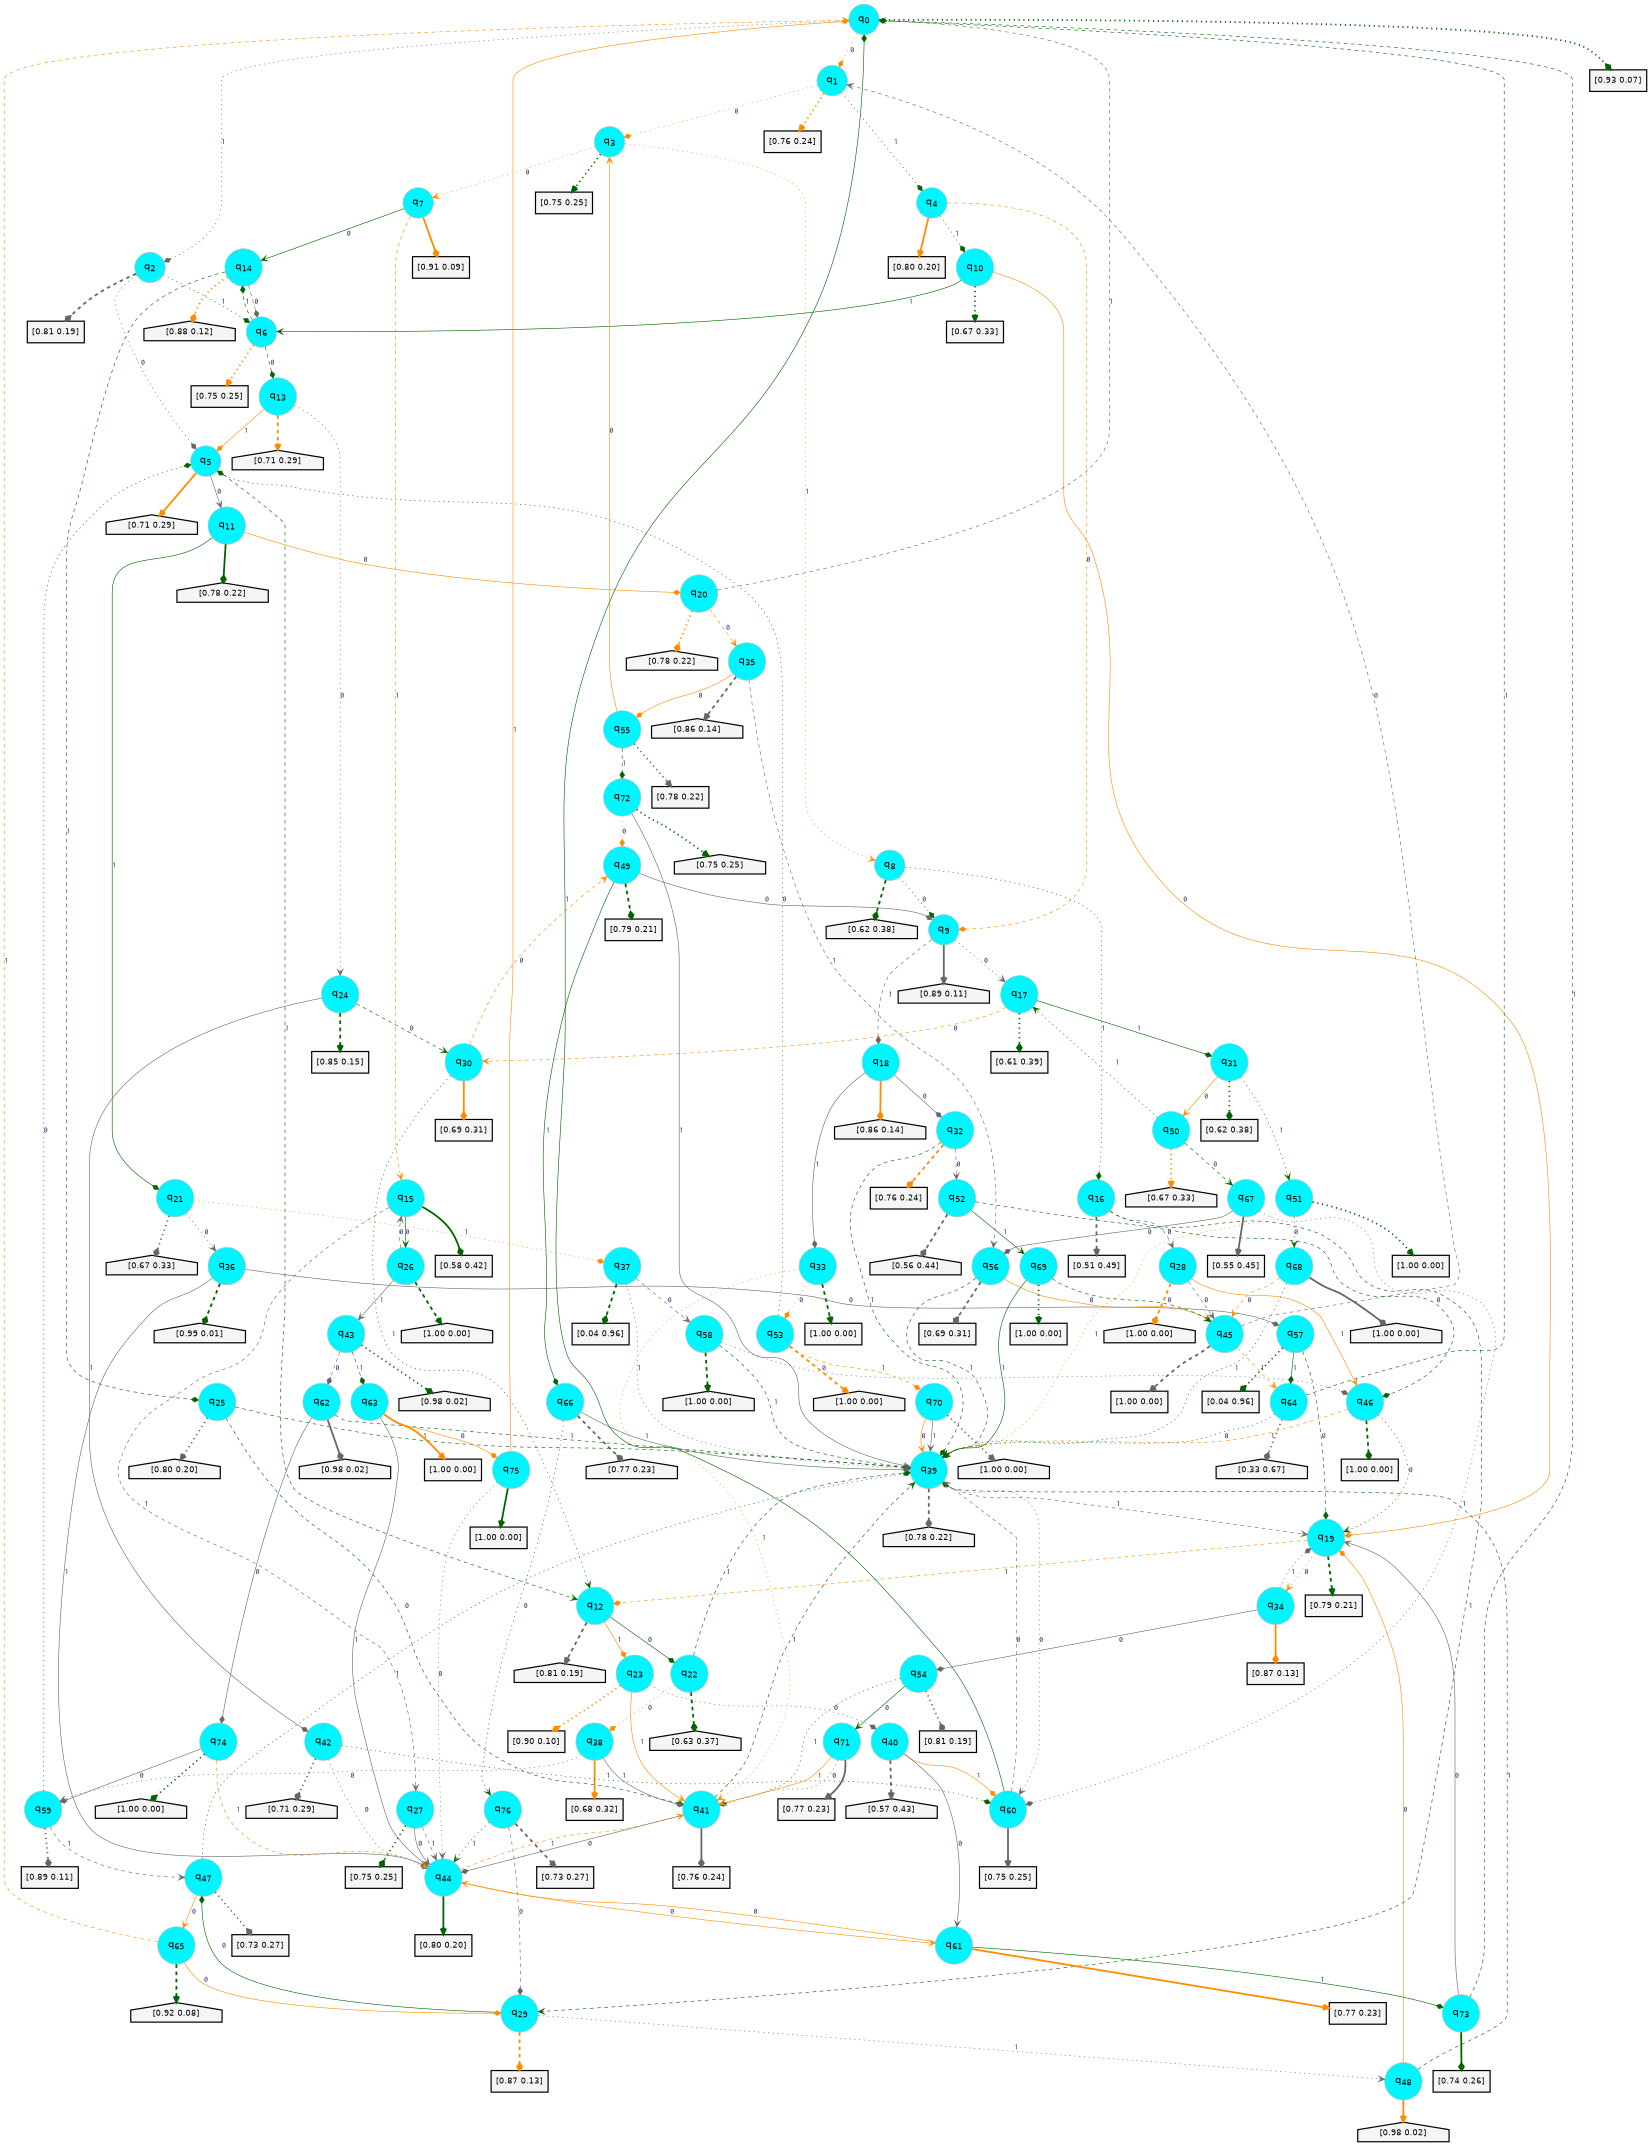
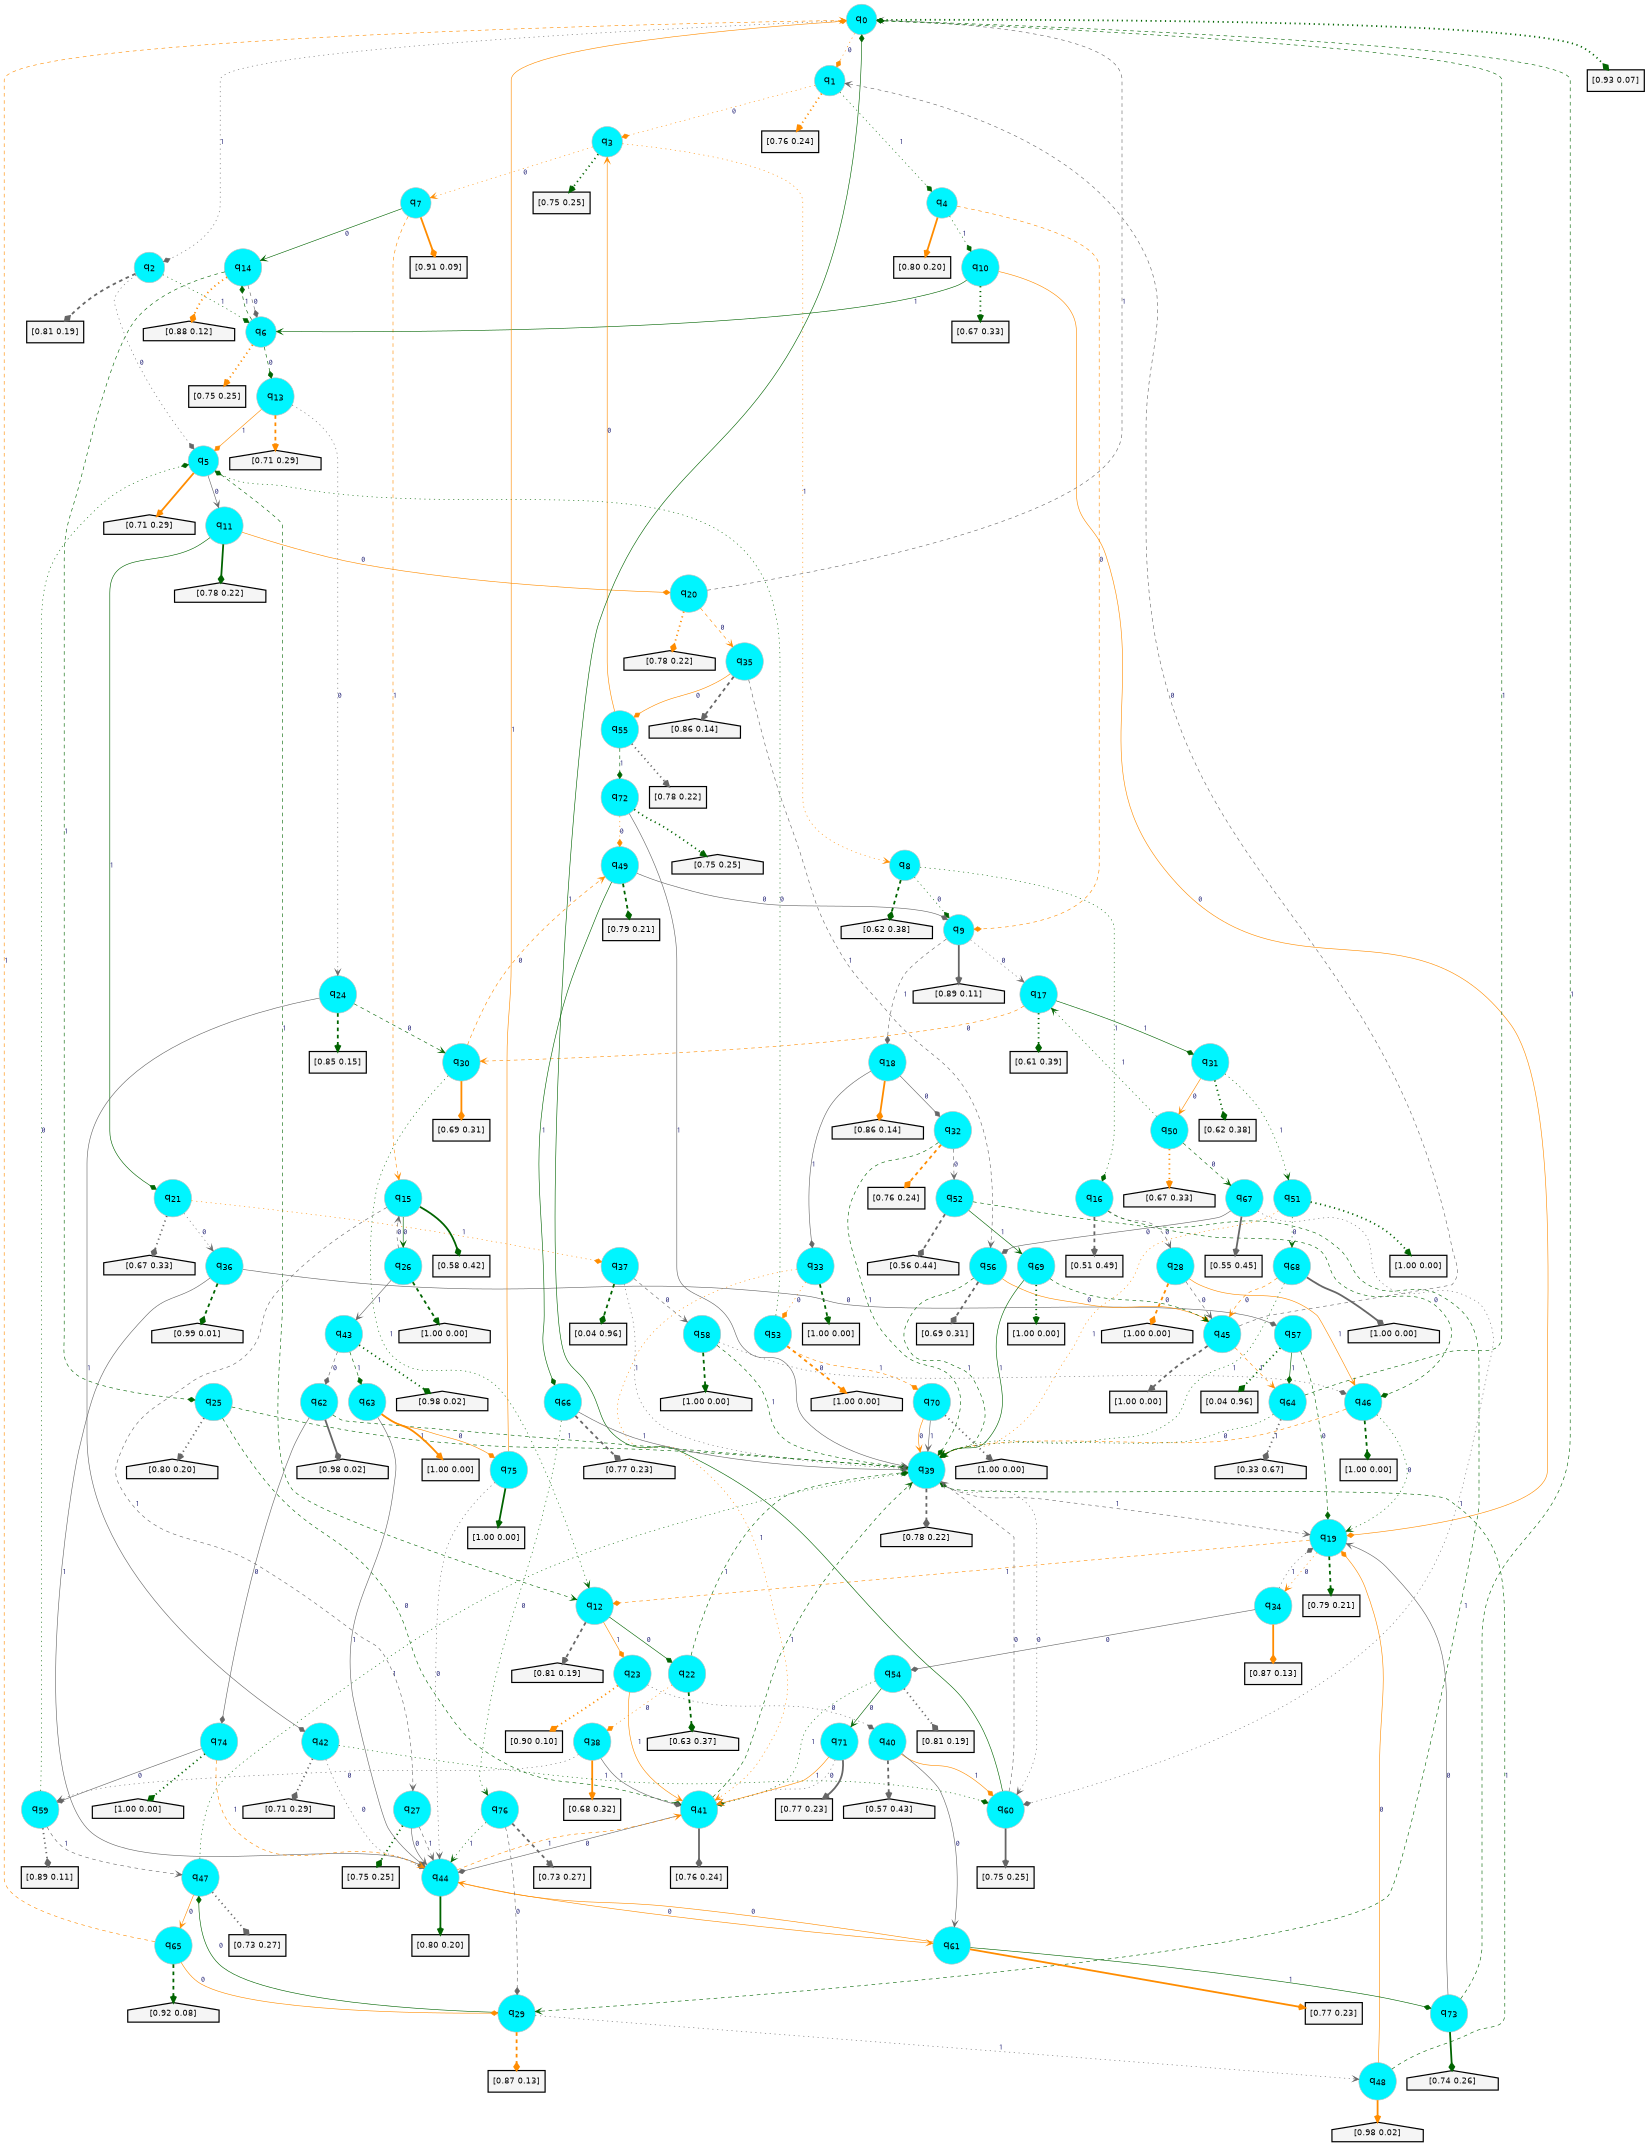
(1462, 2081) -> (1453, 2081)
